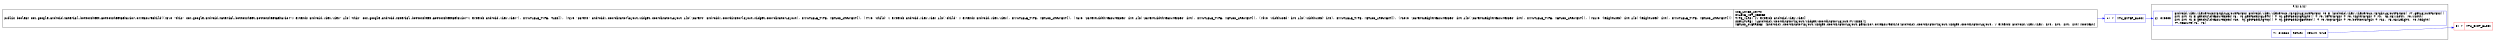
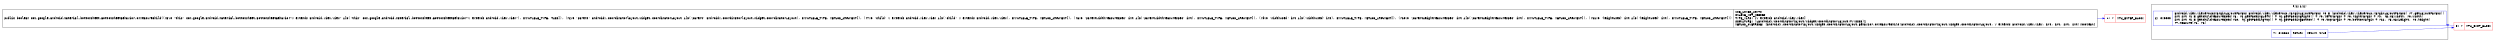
(2125, 18) -> (2125, 18)
(2148, 18) -> (2451, 25)
